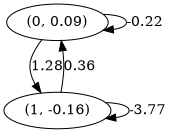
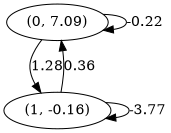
(57, 22) -> (57, 22)
